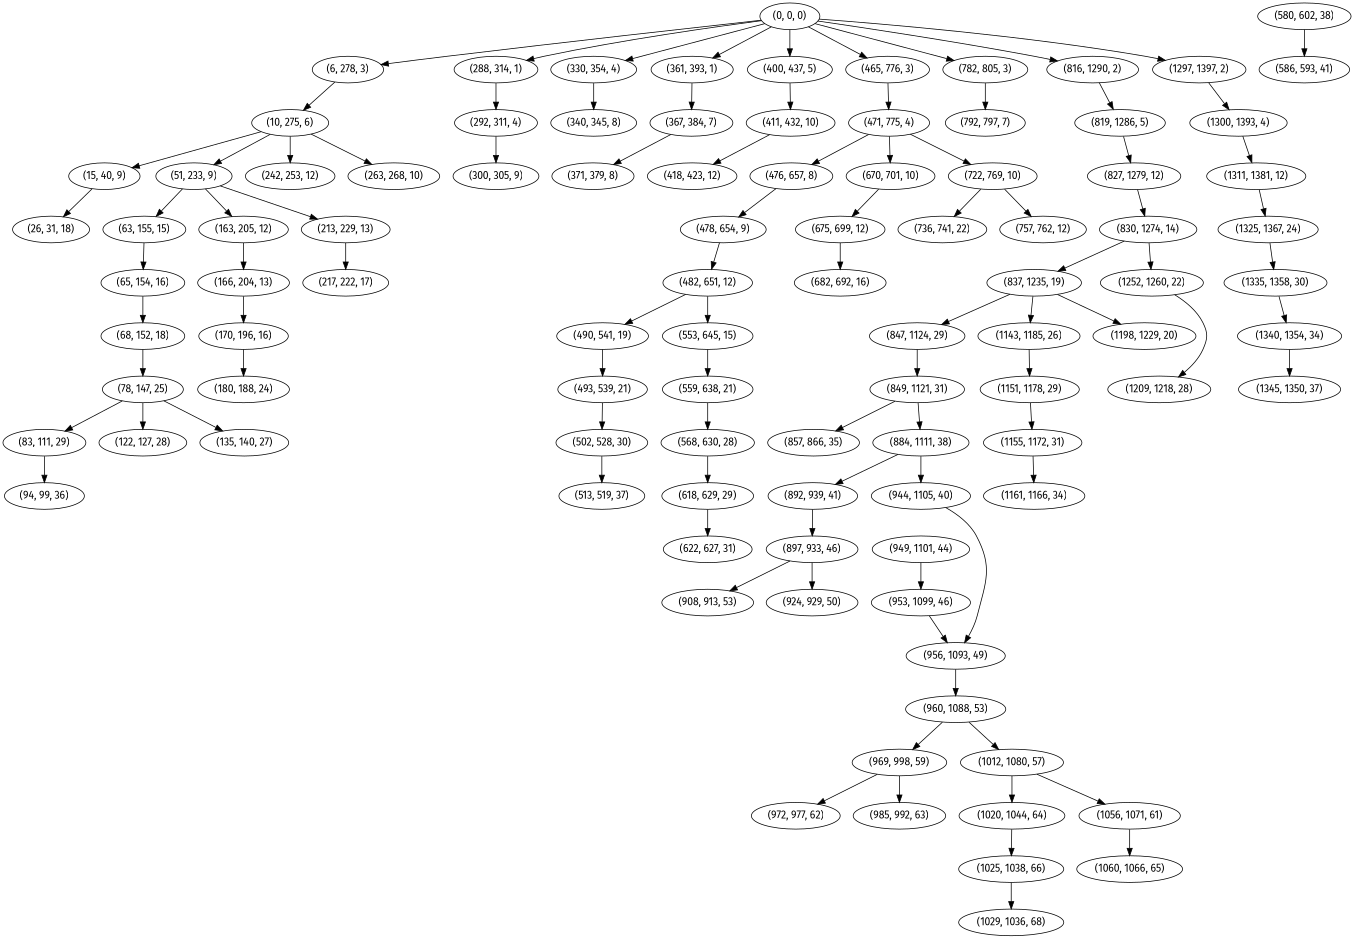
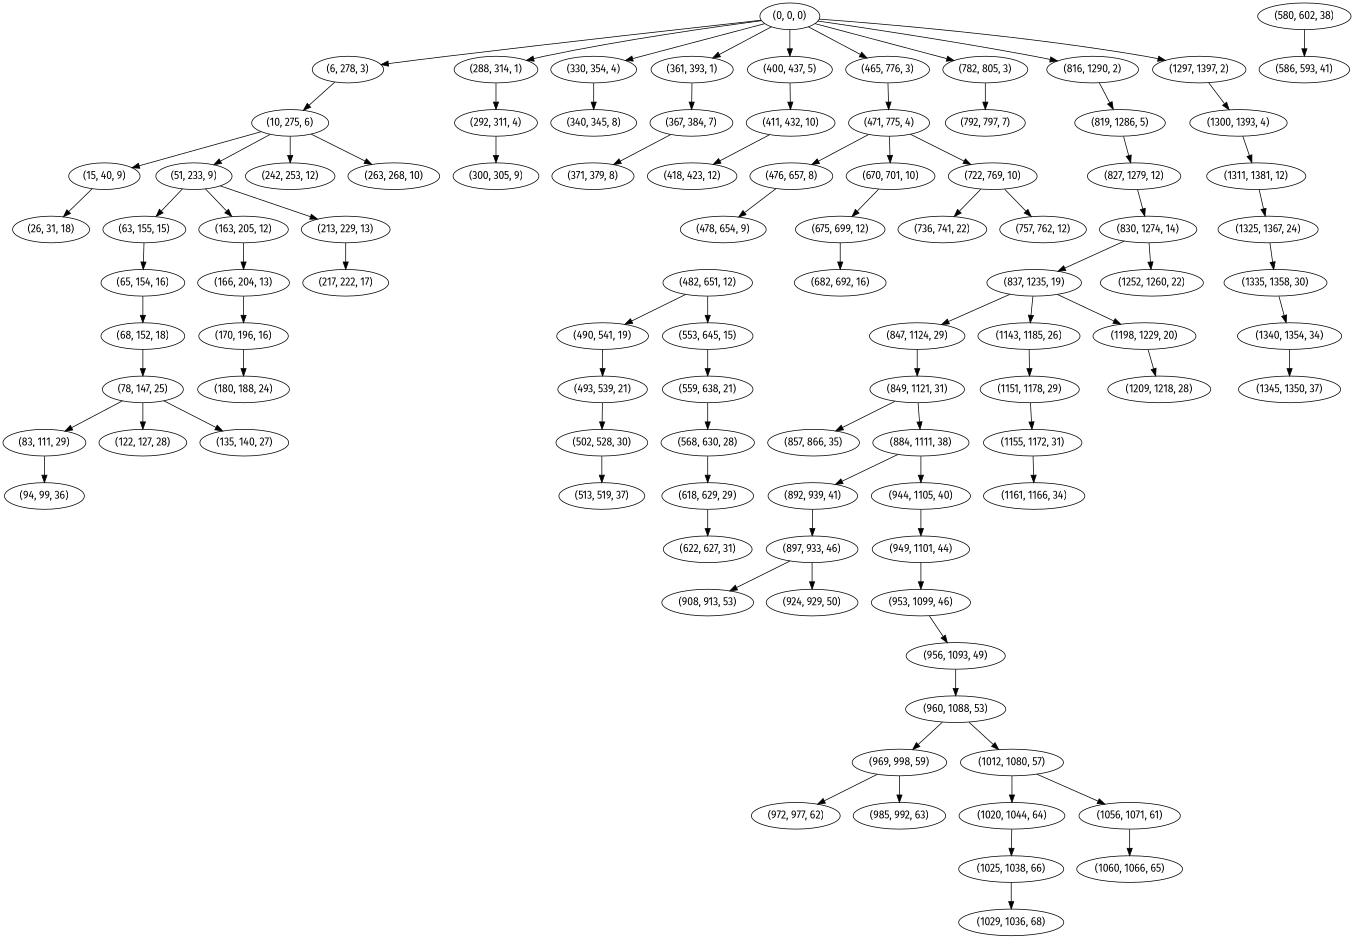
(717, 252) -> none
(1206, 331) -> (1151, 359)
(986, 566) -> (921, 519)
